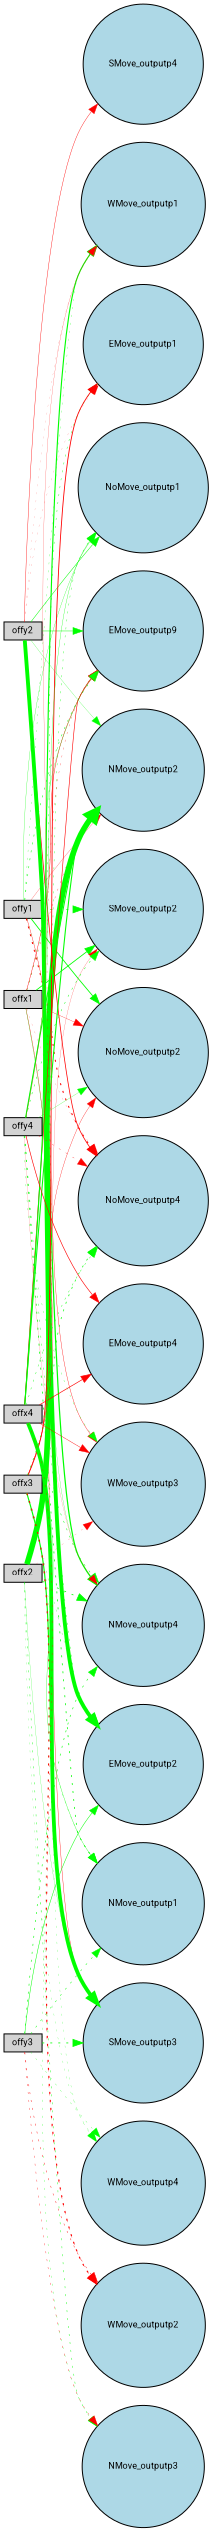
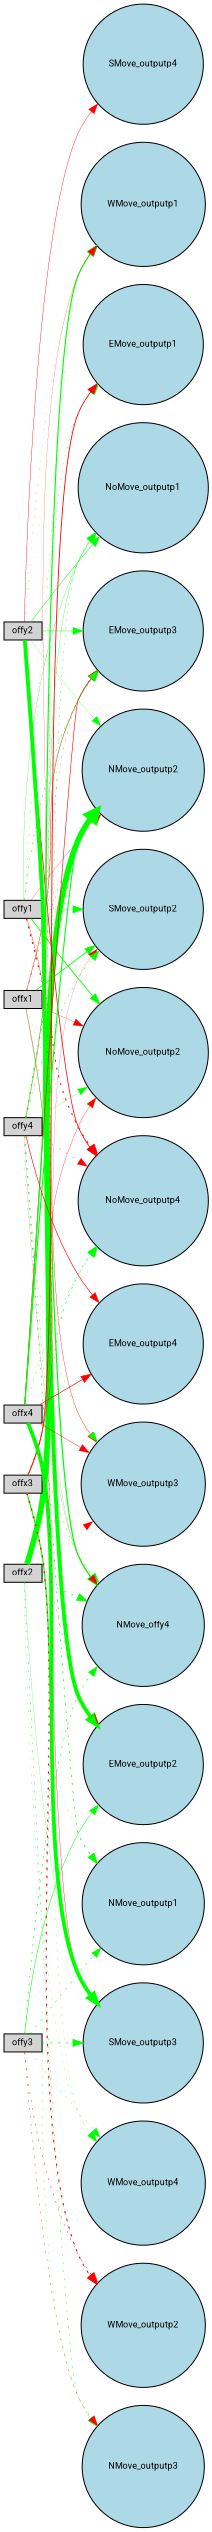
(45, 503) -> (45, 503)
(143, 631) -> (143, 631)
(52, 966) -> (52, 966)
(55, 1606) -> (55, 1606)
(143, 1625) -> (143, 1625)
(49, 1641) -> none
